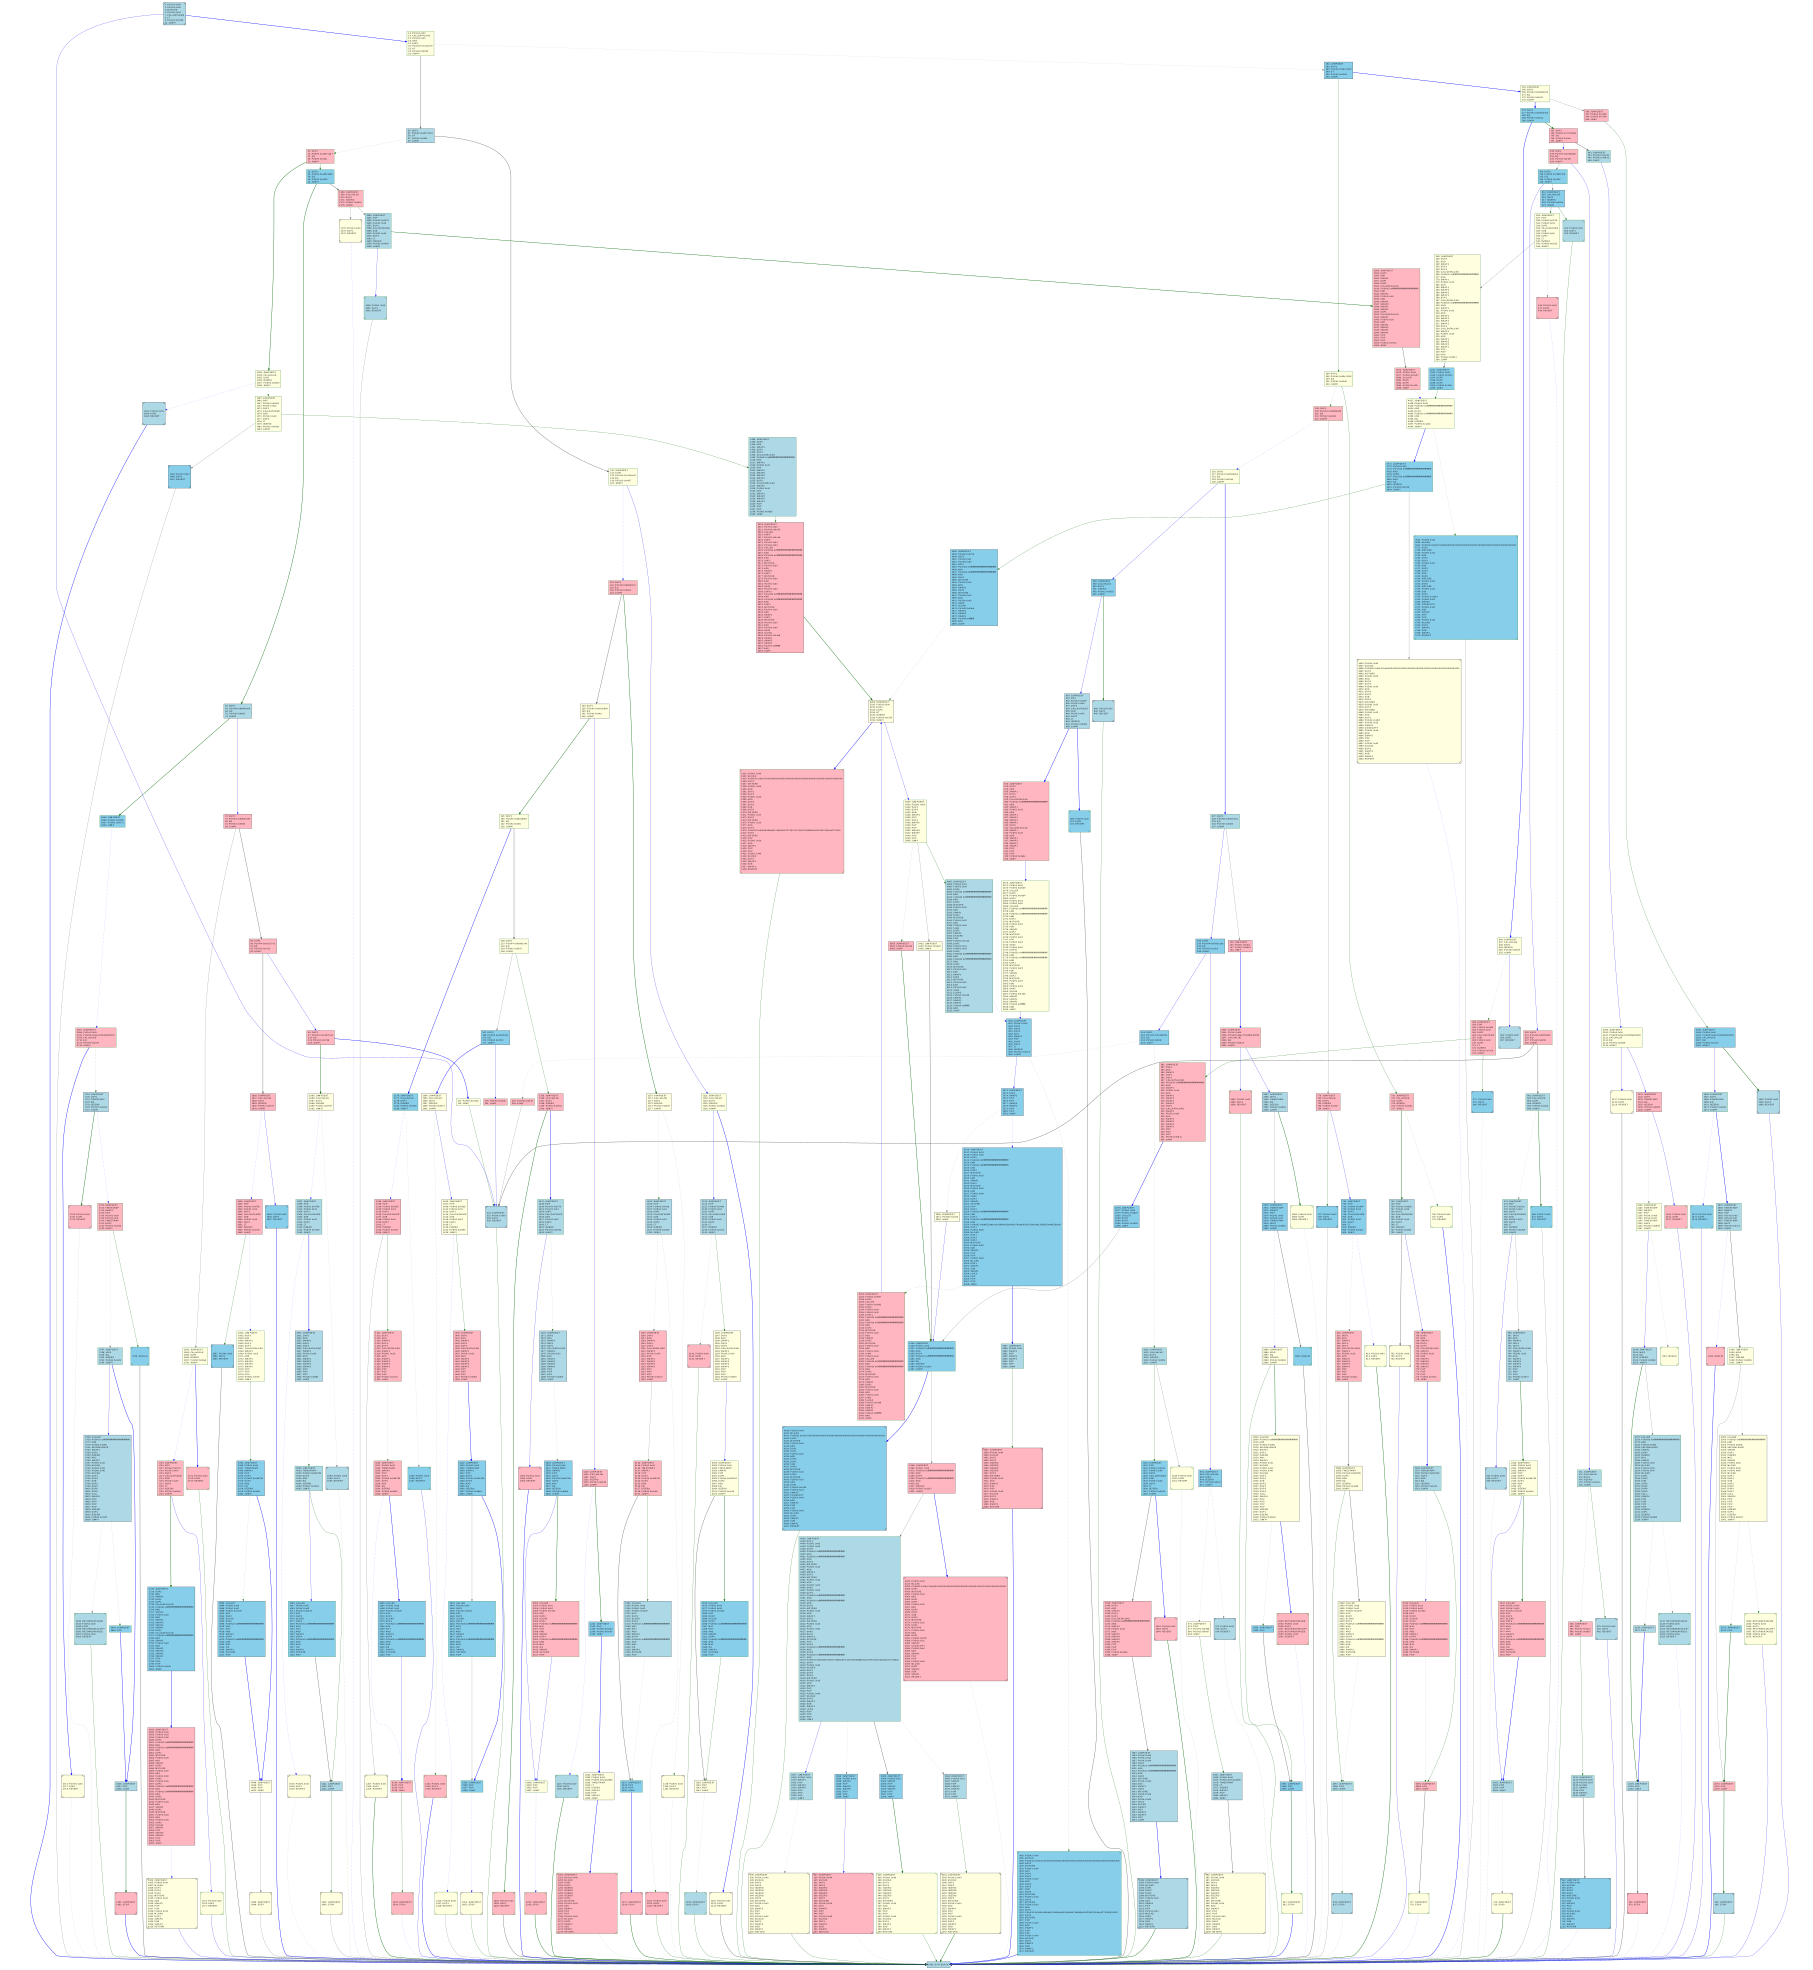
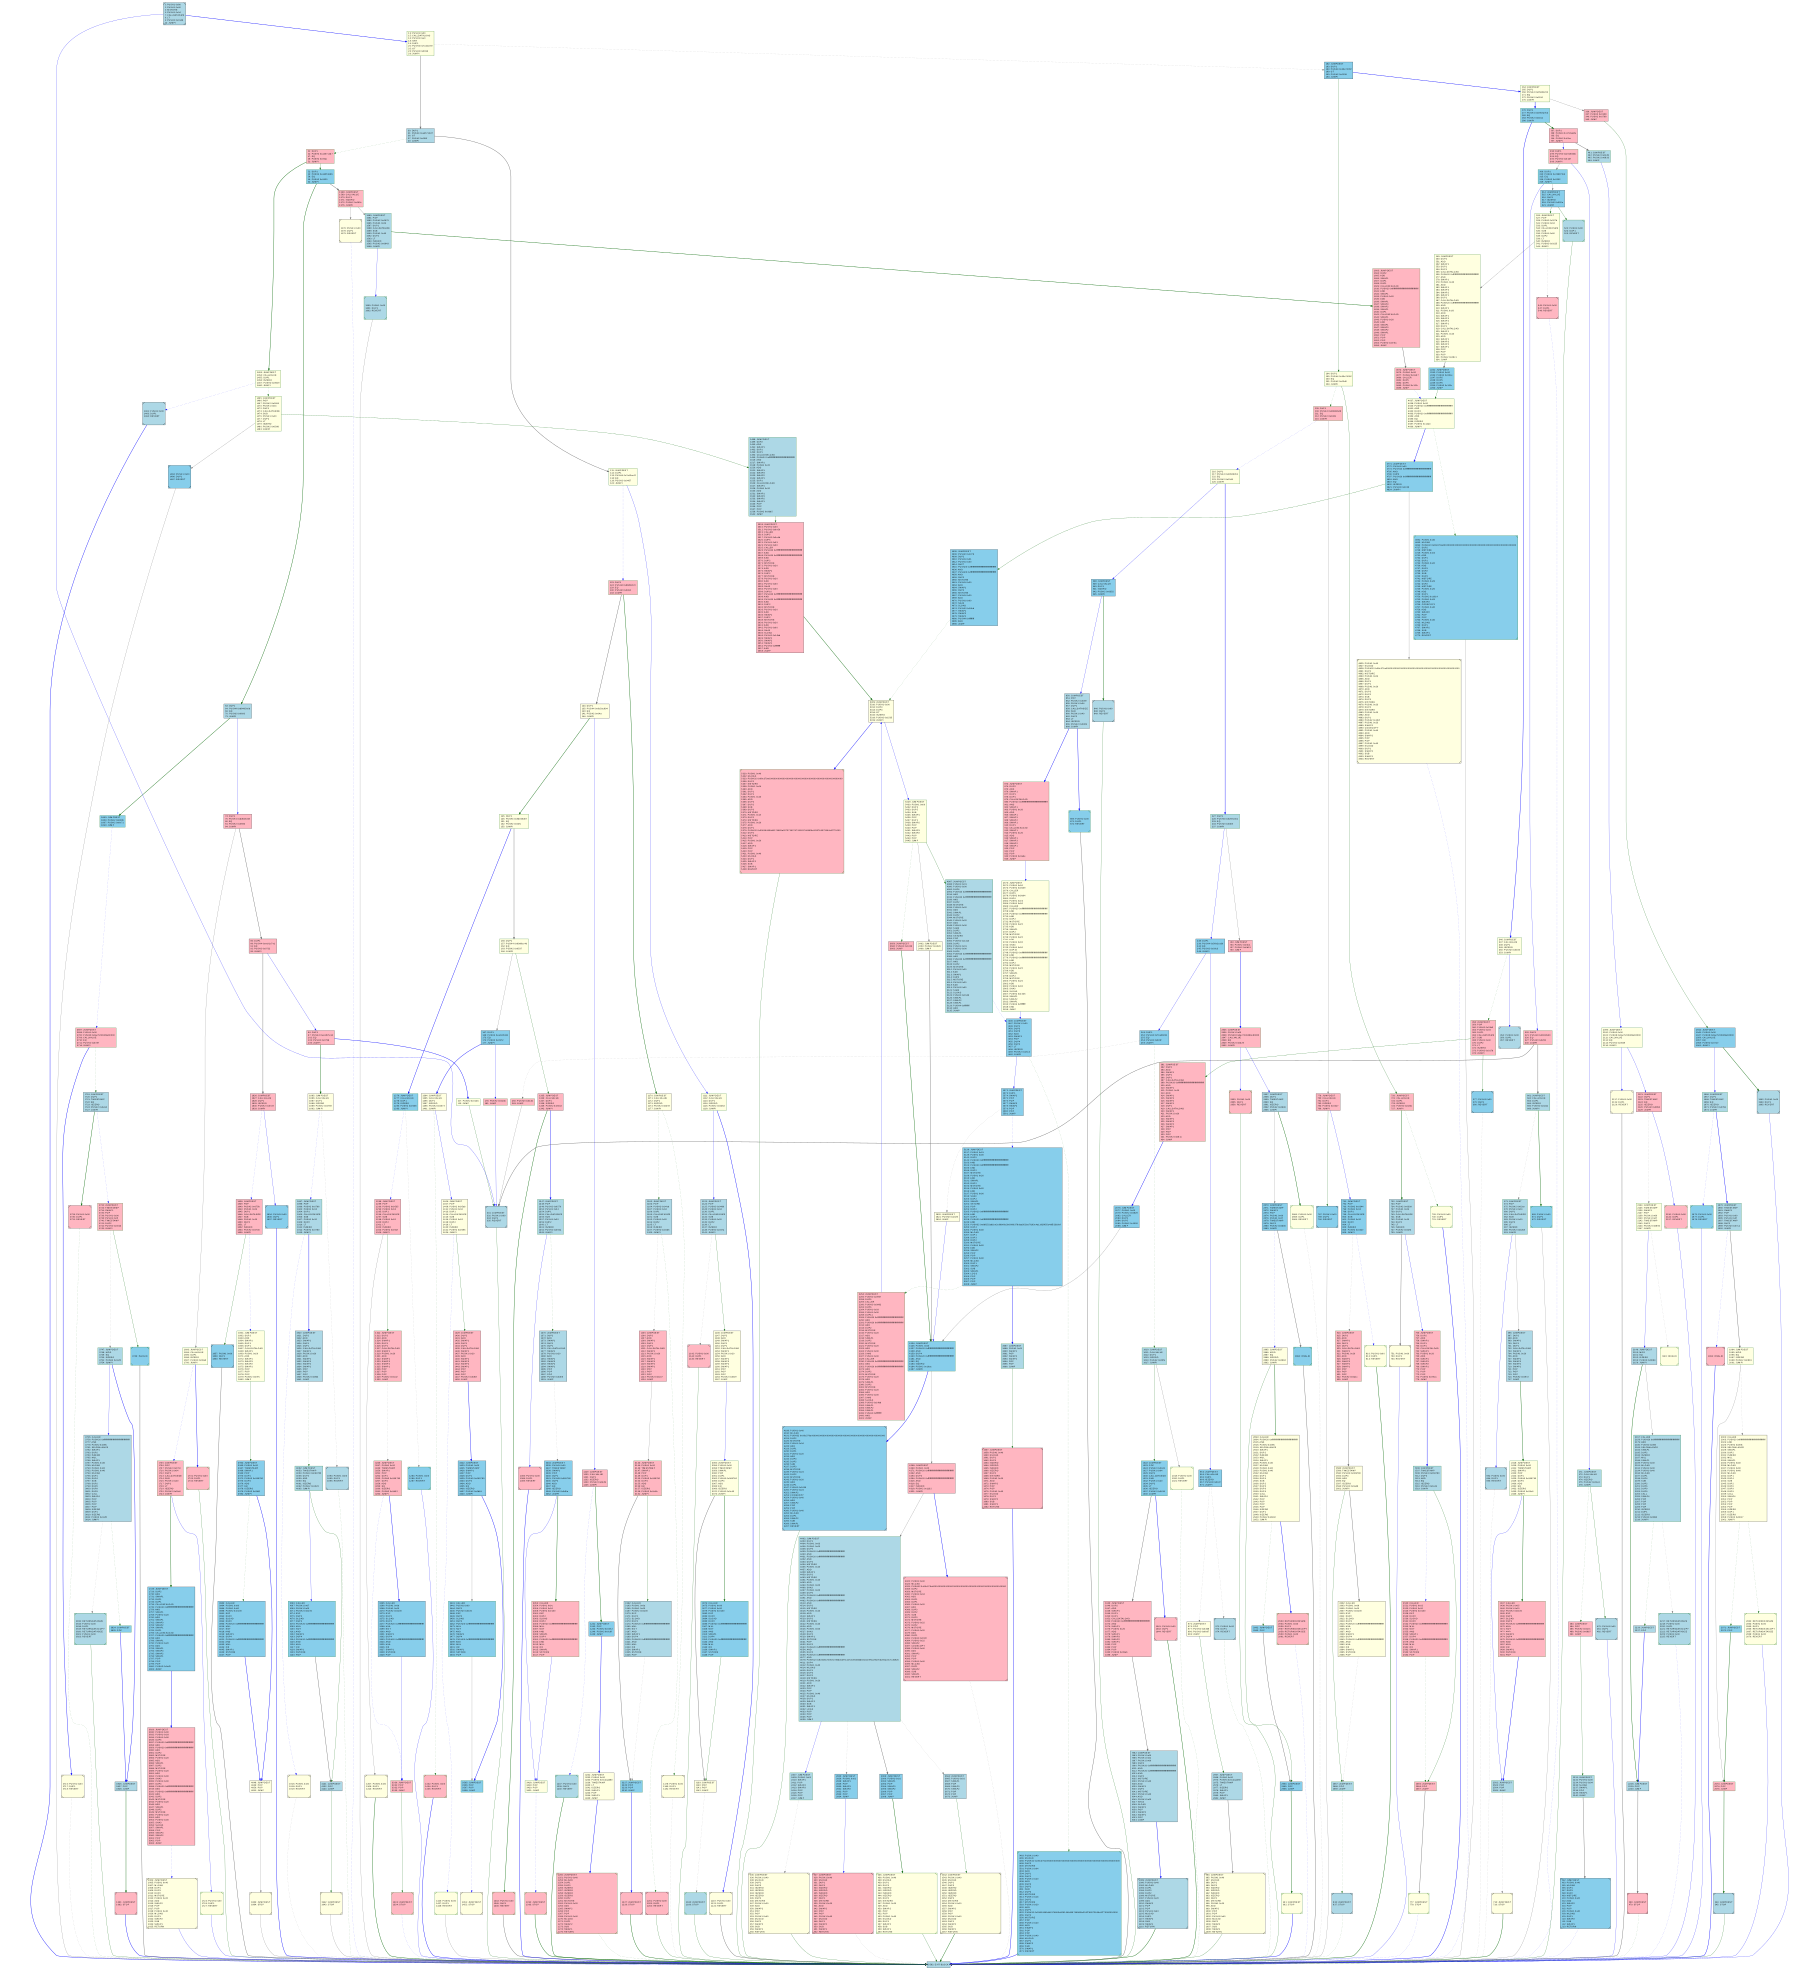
(683, 1962) -> none
